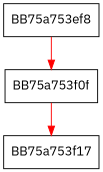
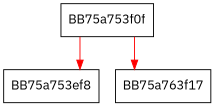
(51, 48) -> (80, 48)
(51, 152) -> (163, 86)
